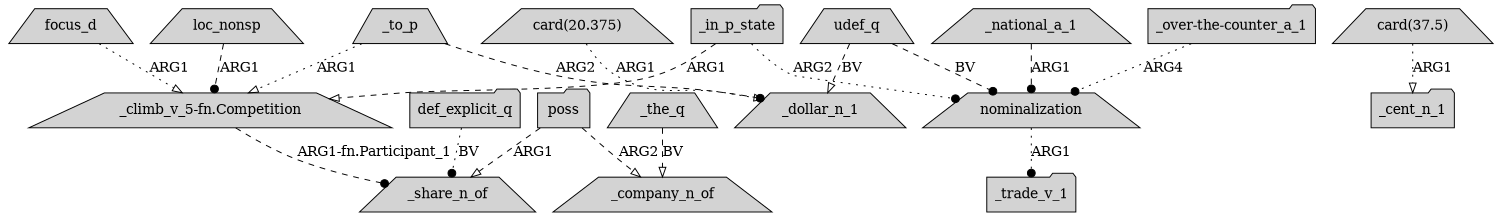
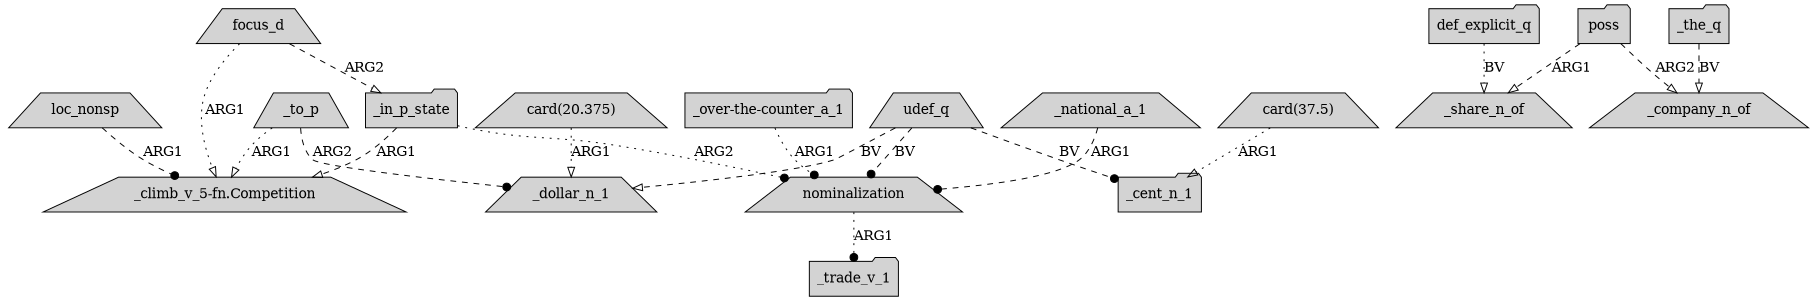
none -> (331, 66)
(1163, 68) -> (815, 152)
(662, 110) -> (1699, 26)
(457, 149) -> (1484, 63)
none -> (1041, 153)
(305, 163) -> none
